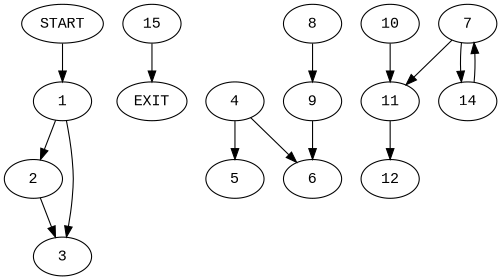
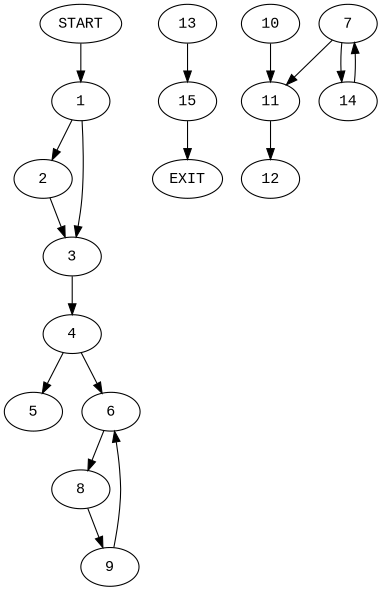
none -> (188, 24)
none -> (72, 290)
none -> (98, 445)
